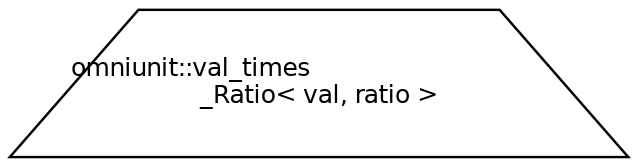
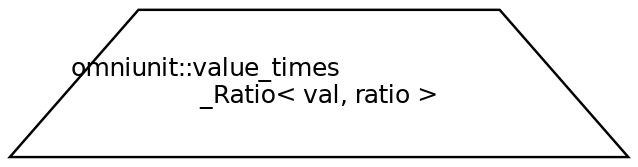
(319, 83) -> (319, 83)
